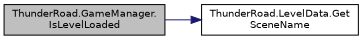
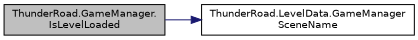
(280, 20) -> (308, 20)
